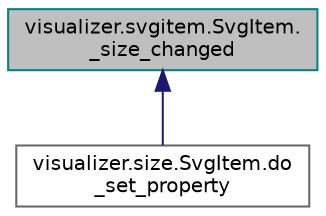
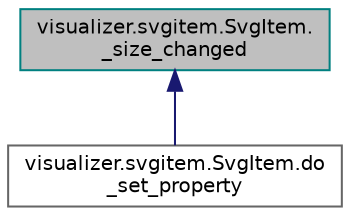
(163, 176) -> (175, 176)
